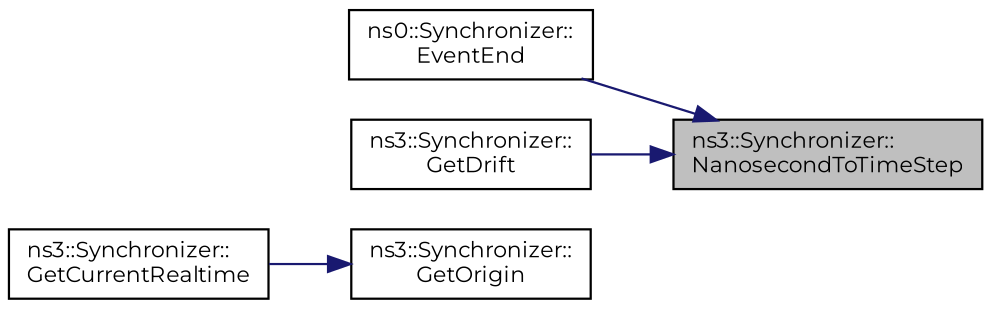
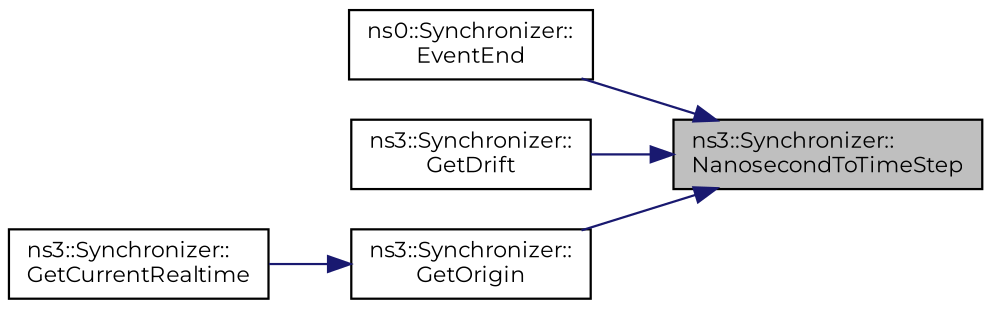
none -> (638, 213)
